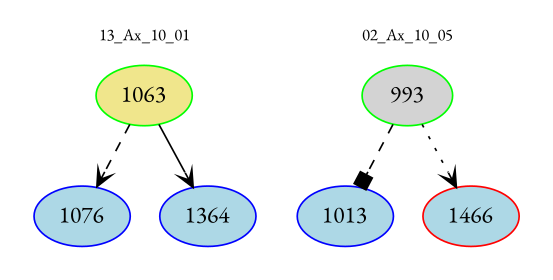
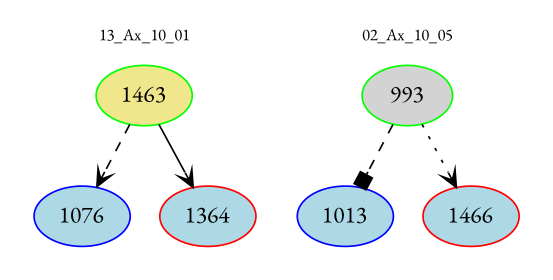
(144, 96) -> (144, 96)
(208, 216) -> (208, 216)
